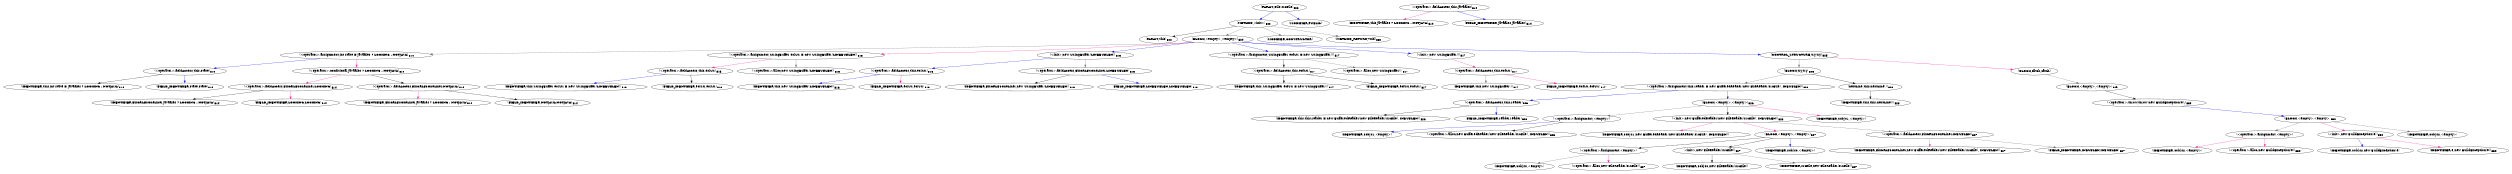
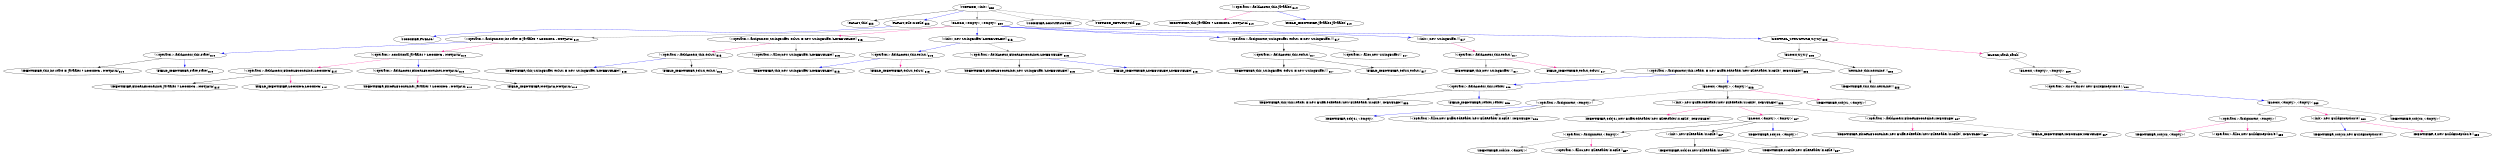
(1268, 15) -> (945, 15)
(386, 79) -> (418, 62)
